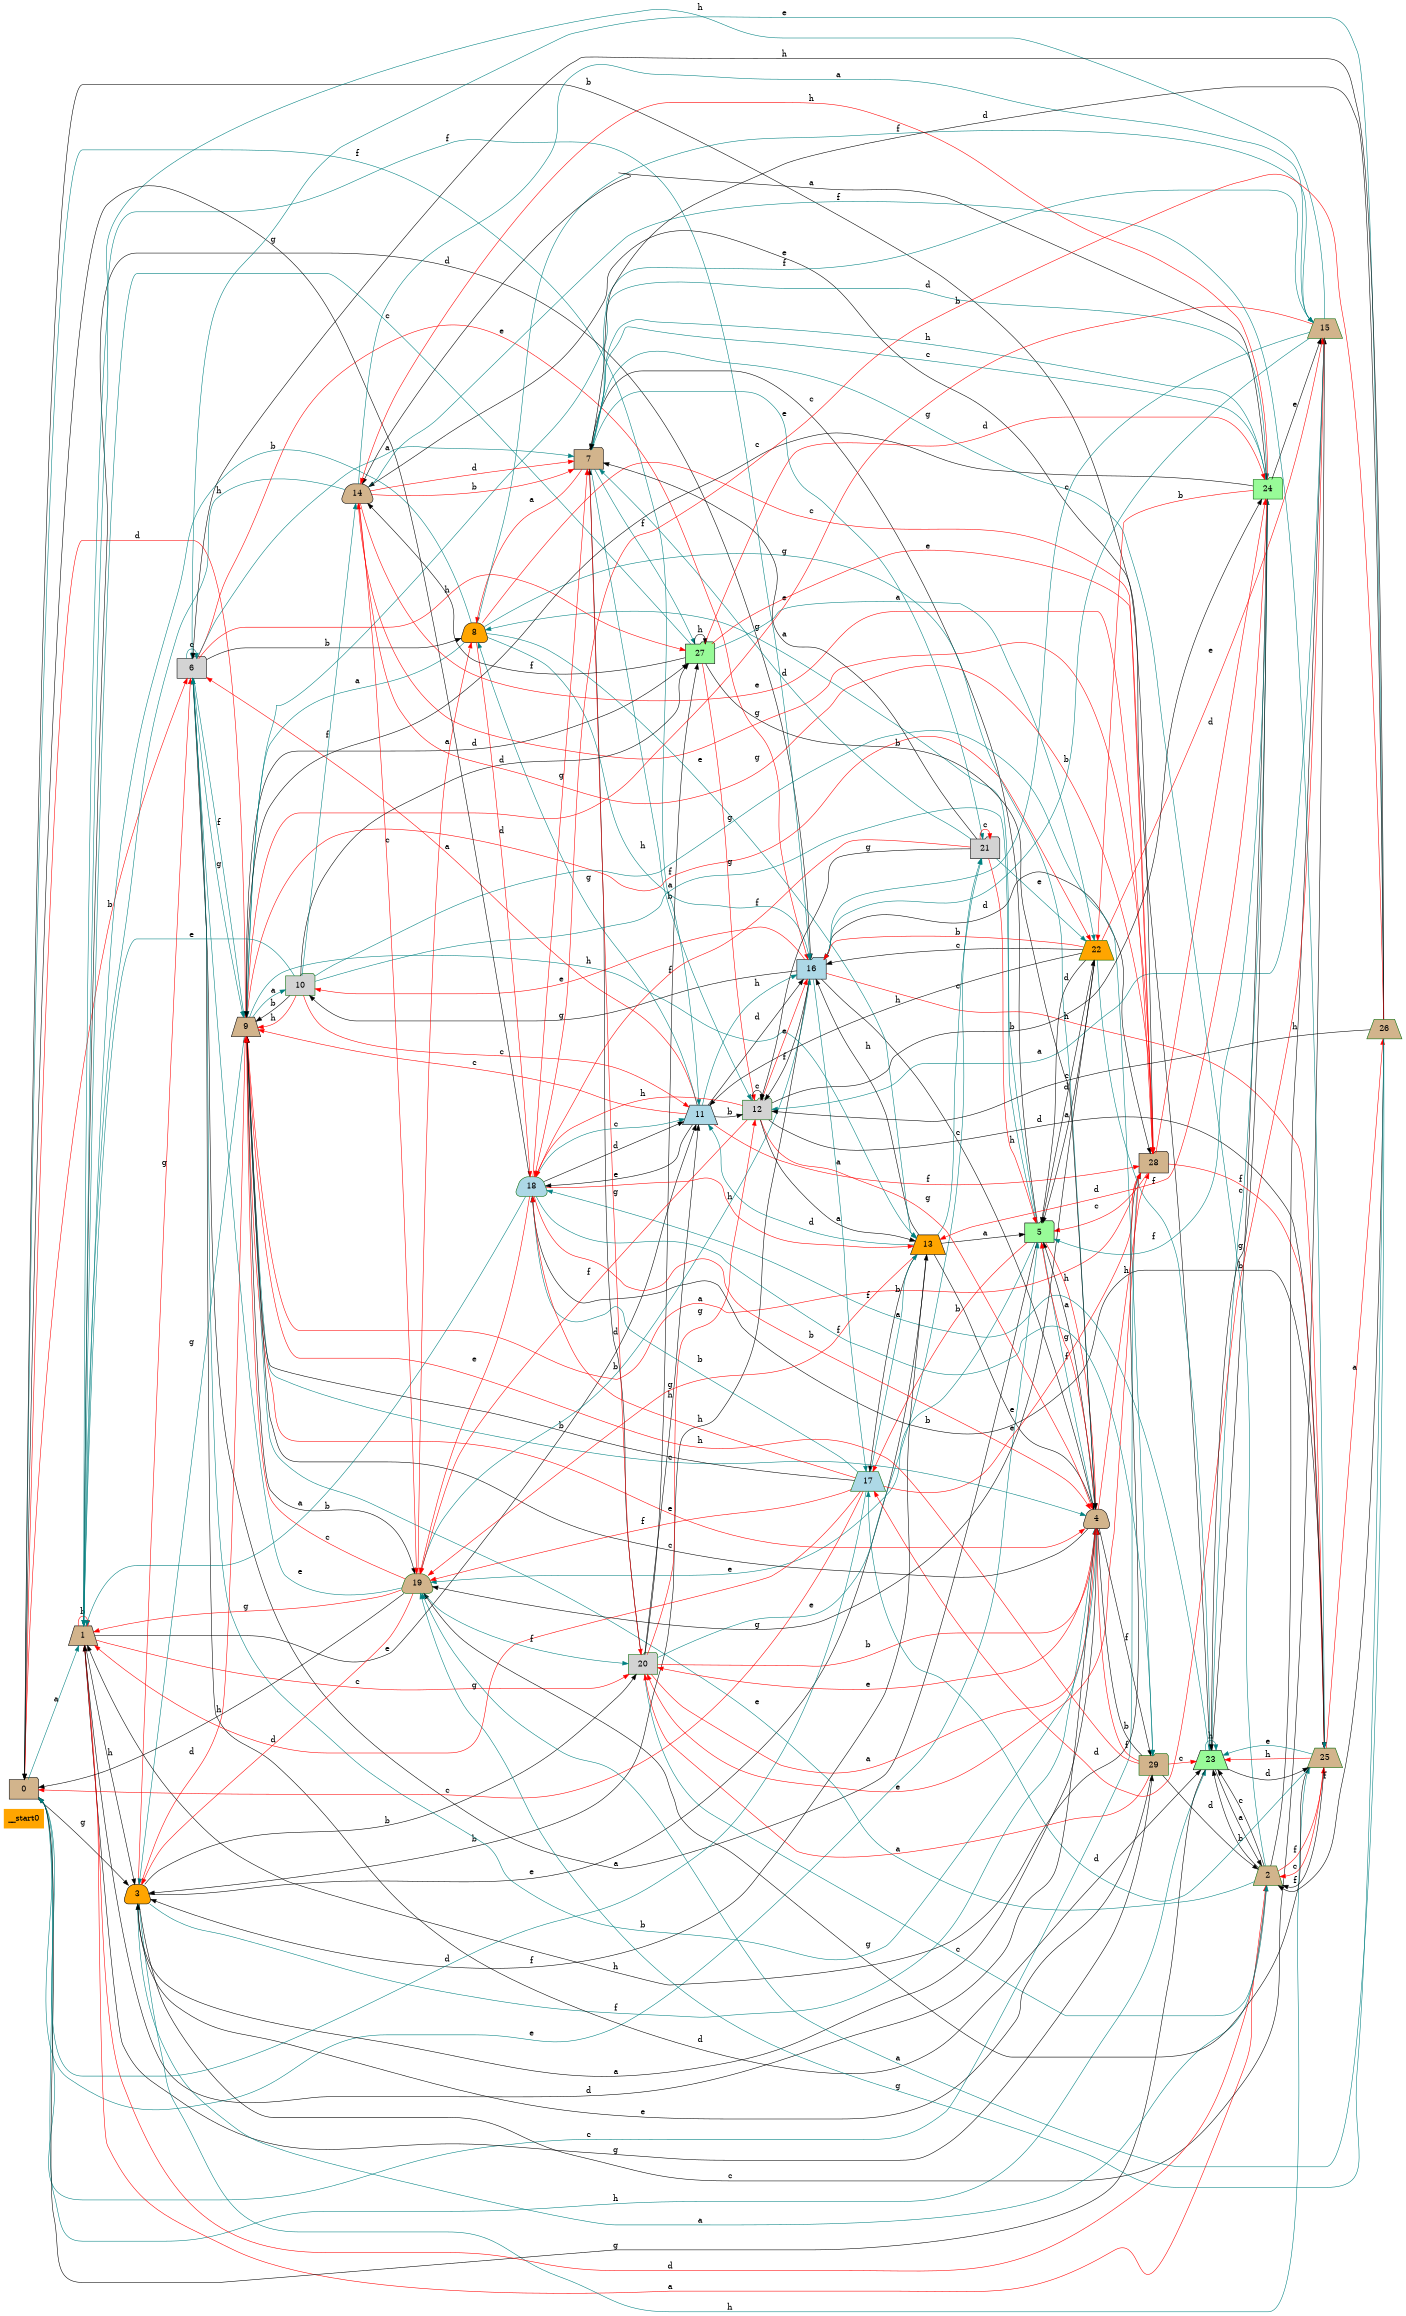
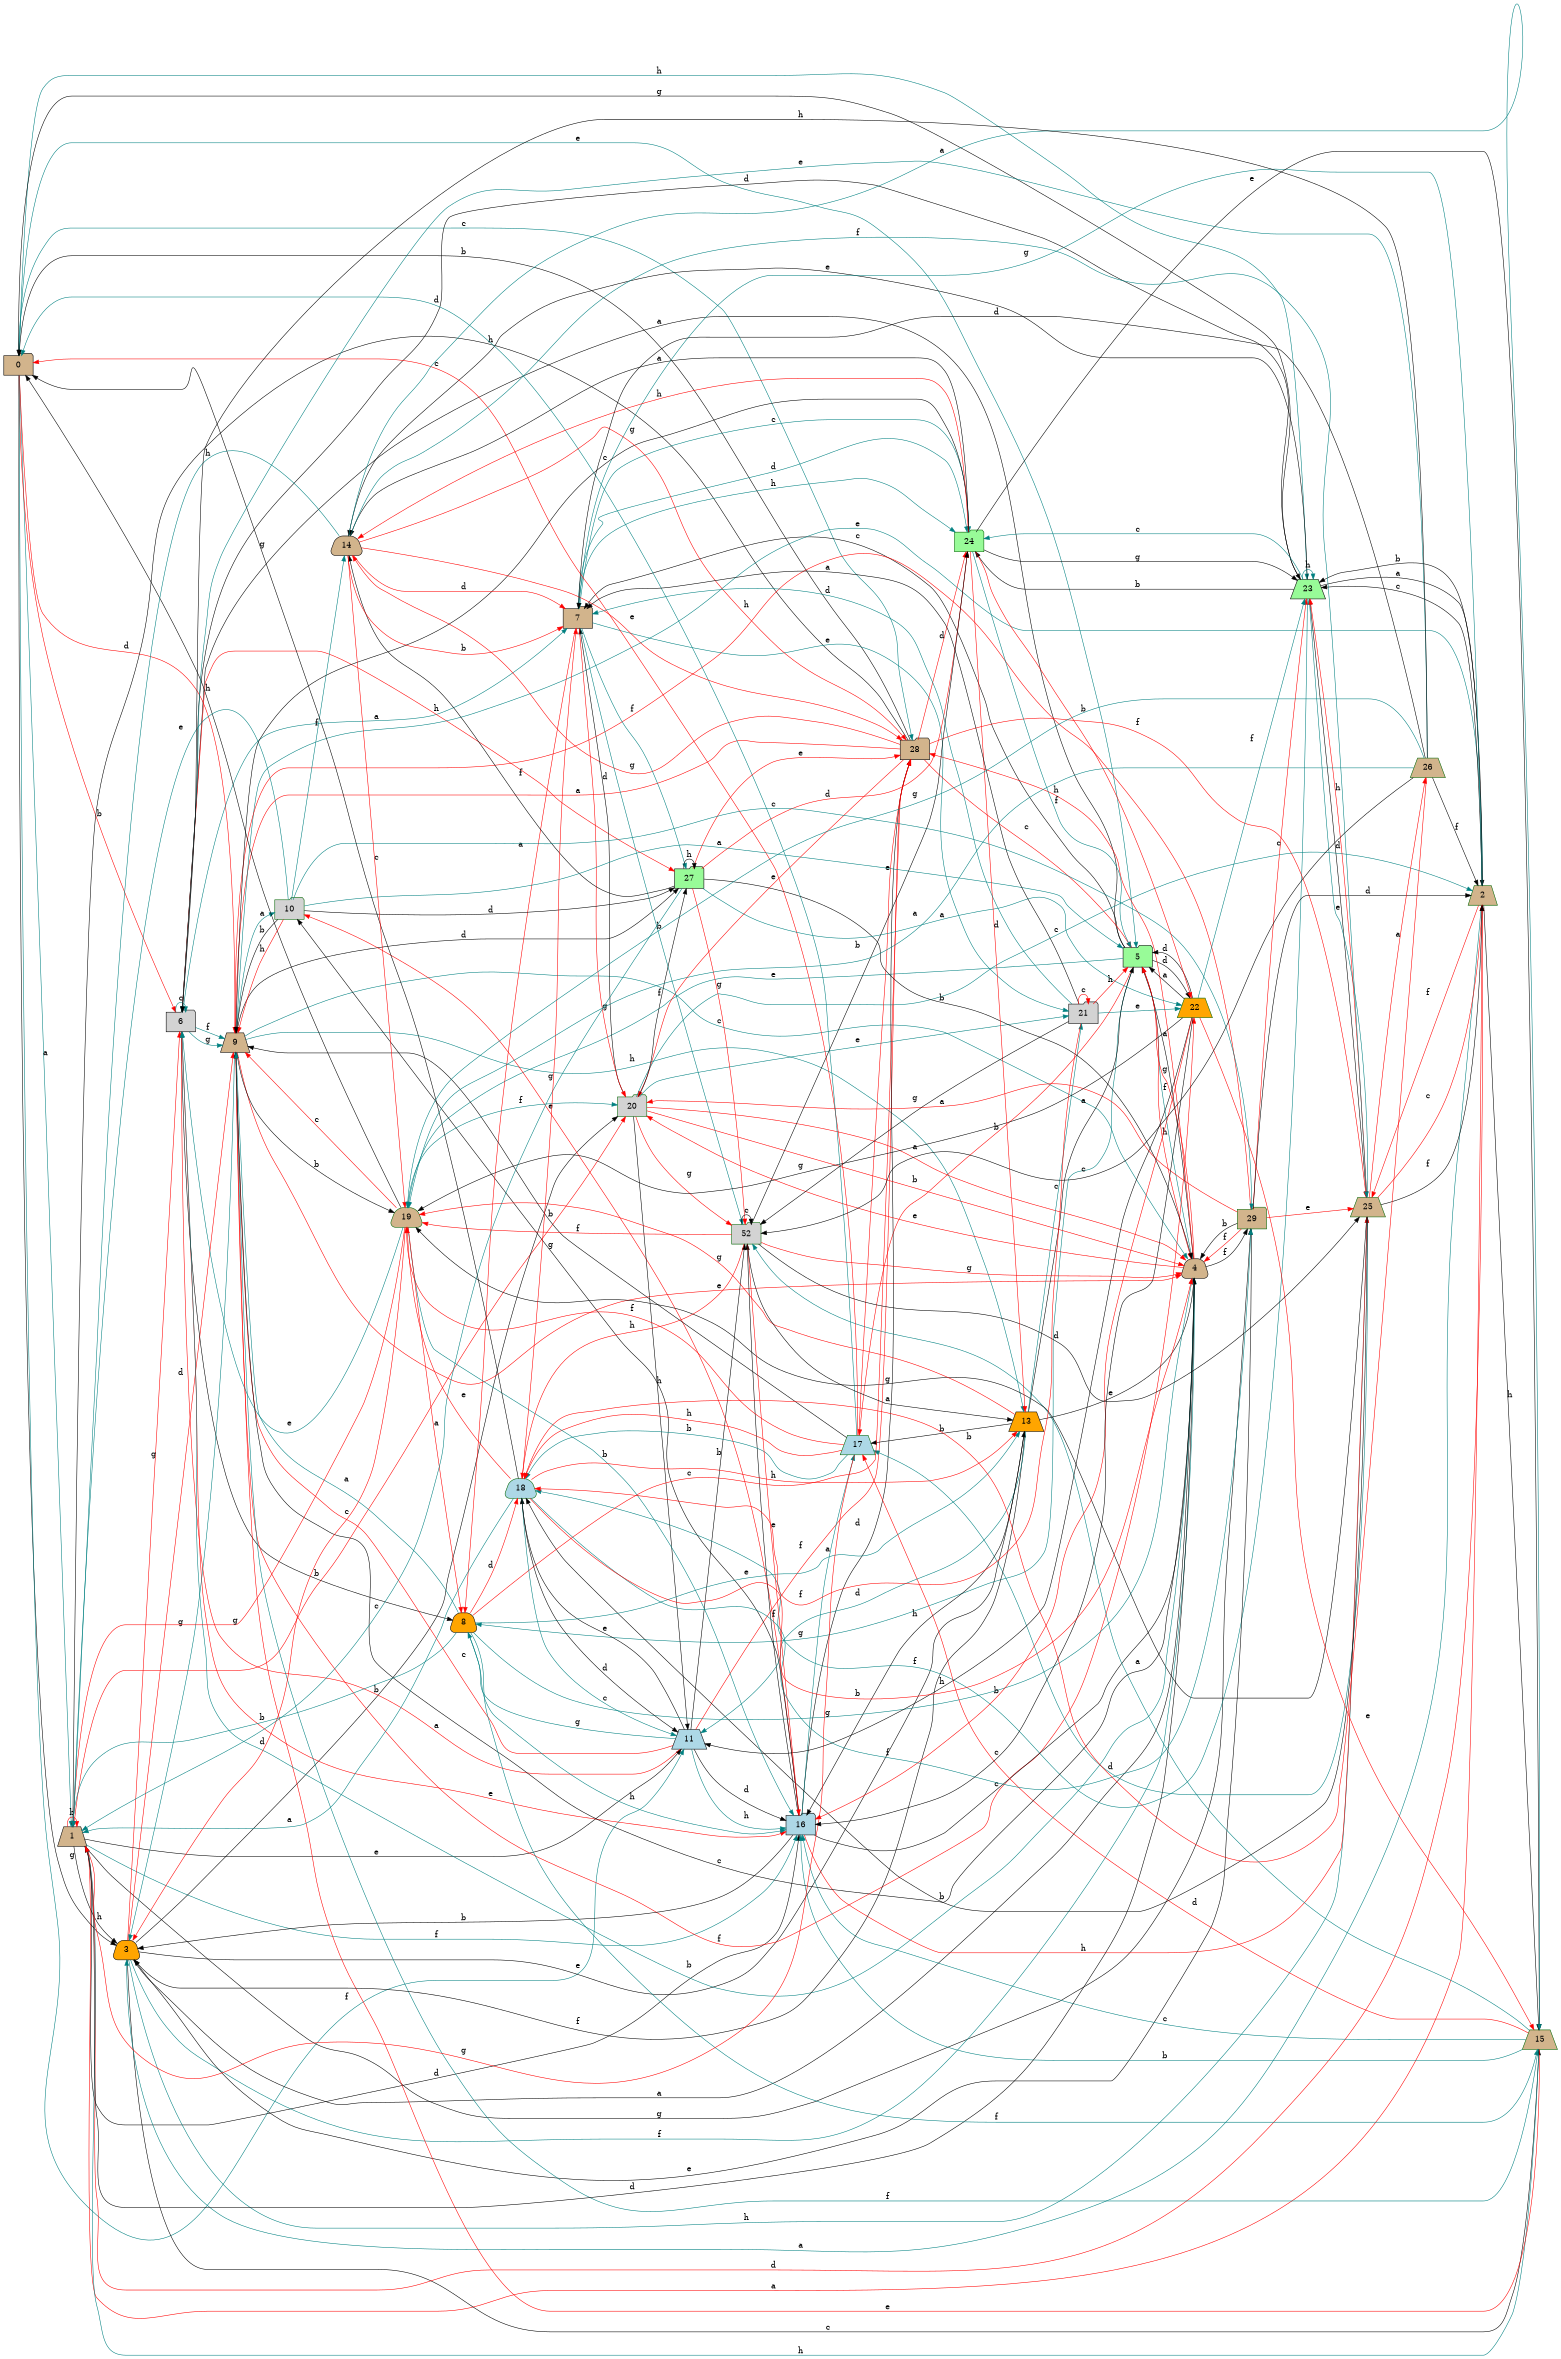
(730, 818) -> (774, 804)
(488, 1055) -> none
(757, 1110) -> (746, 1234)
none -> (1307, 1213)
(892, 1365) -> none
(24, 1819) -> none
